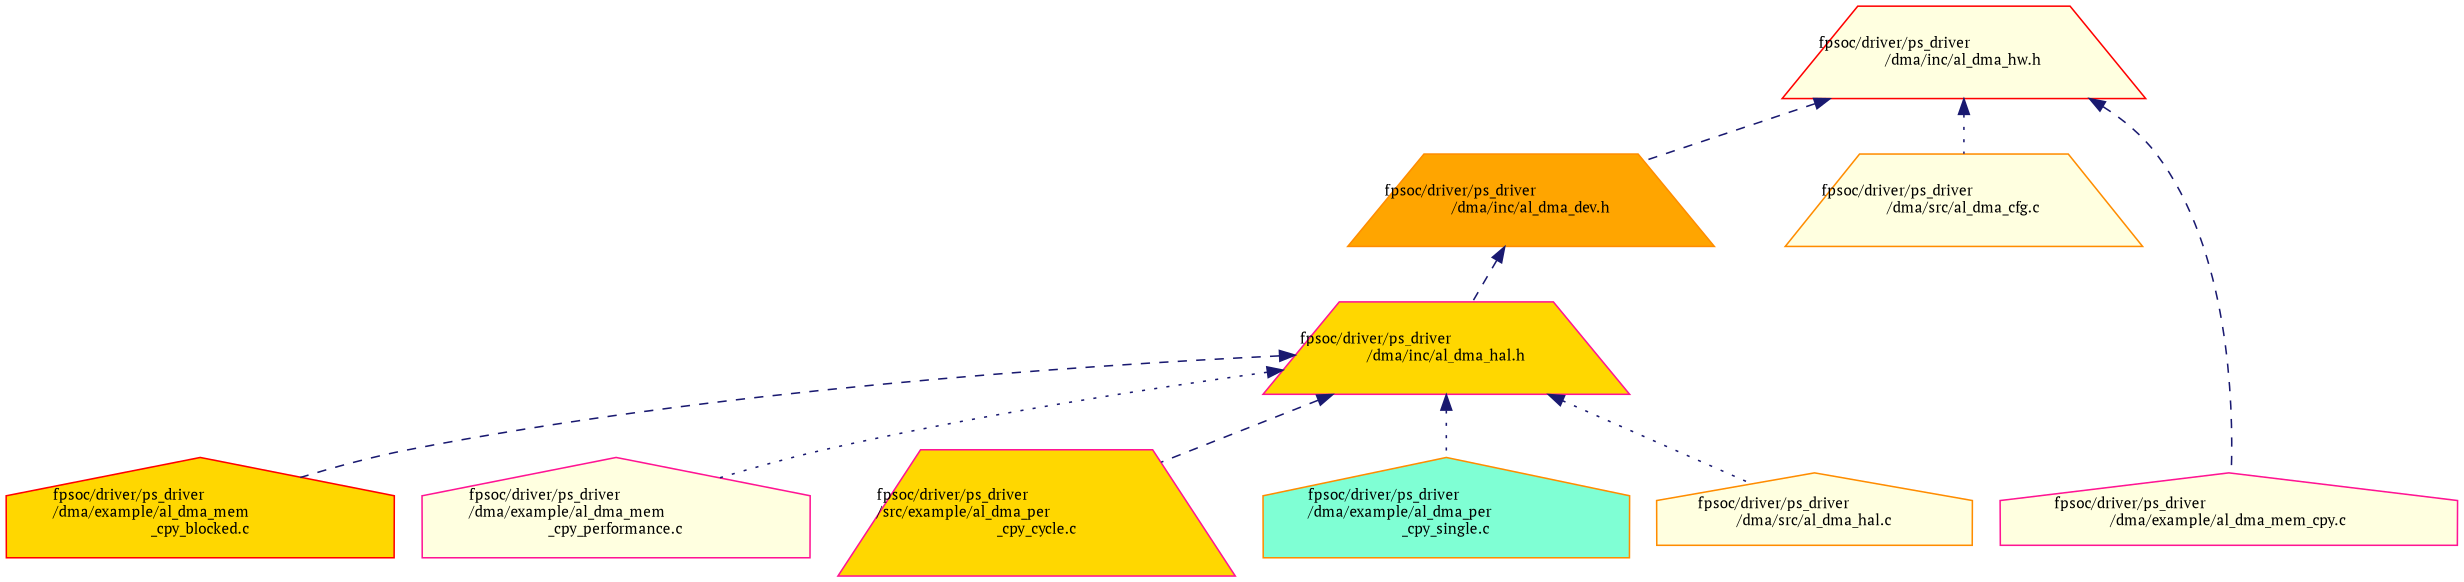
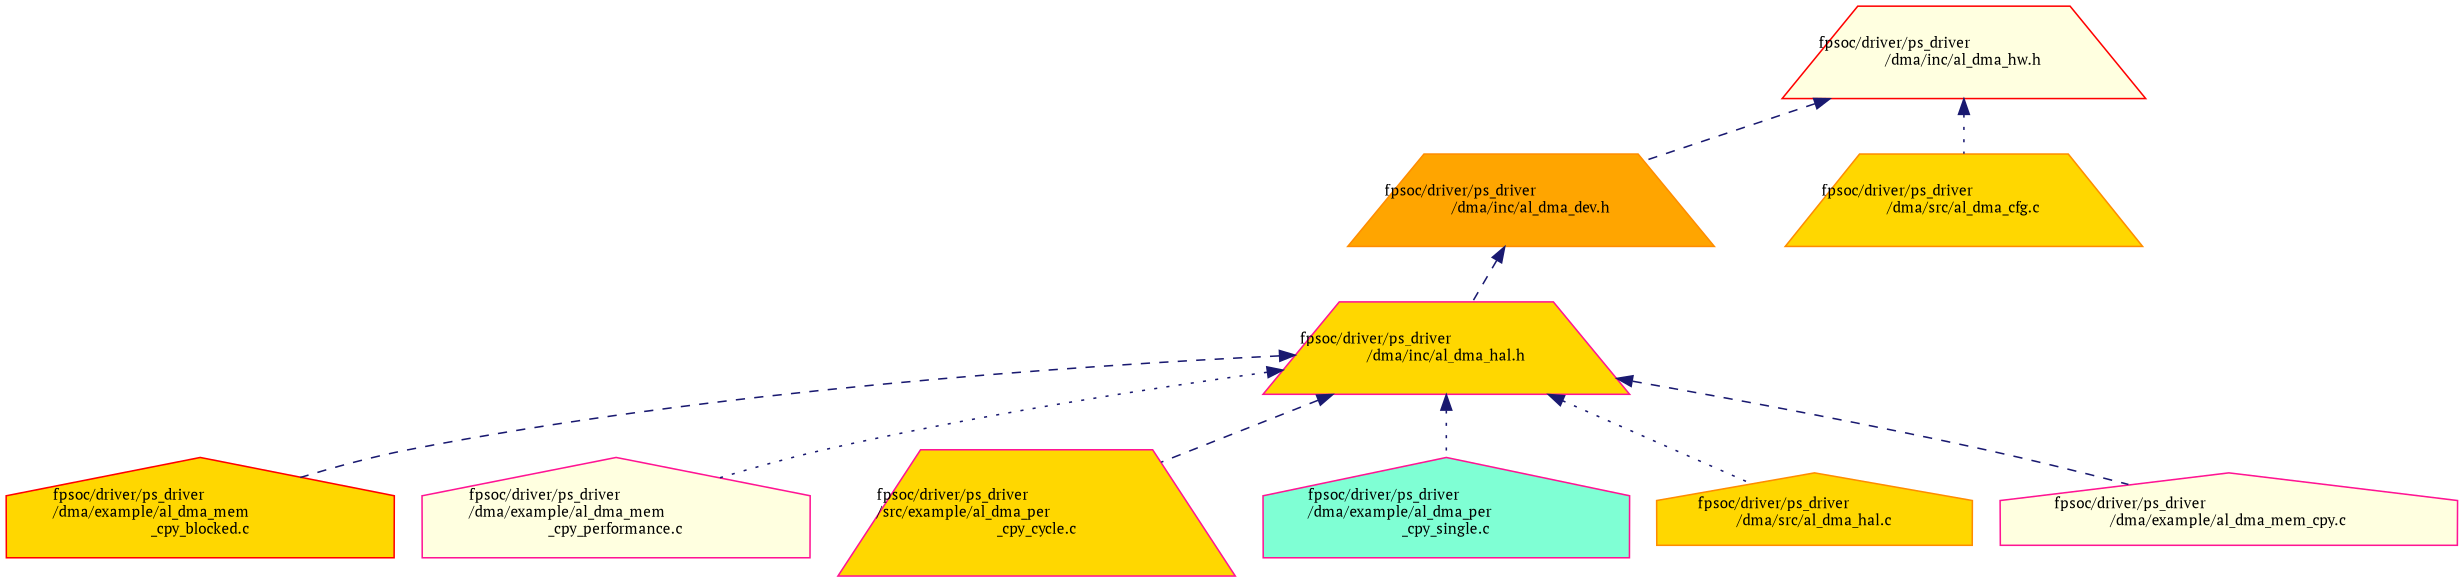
(1964, 200) -> (1964, 200)
(2211, 272) -> (1881, 428)
(1446, 513) -> (1446, 513)
(1814, 513) -> (1814, 513)
